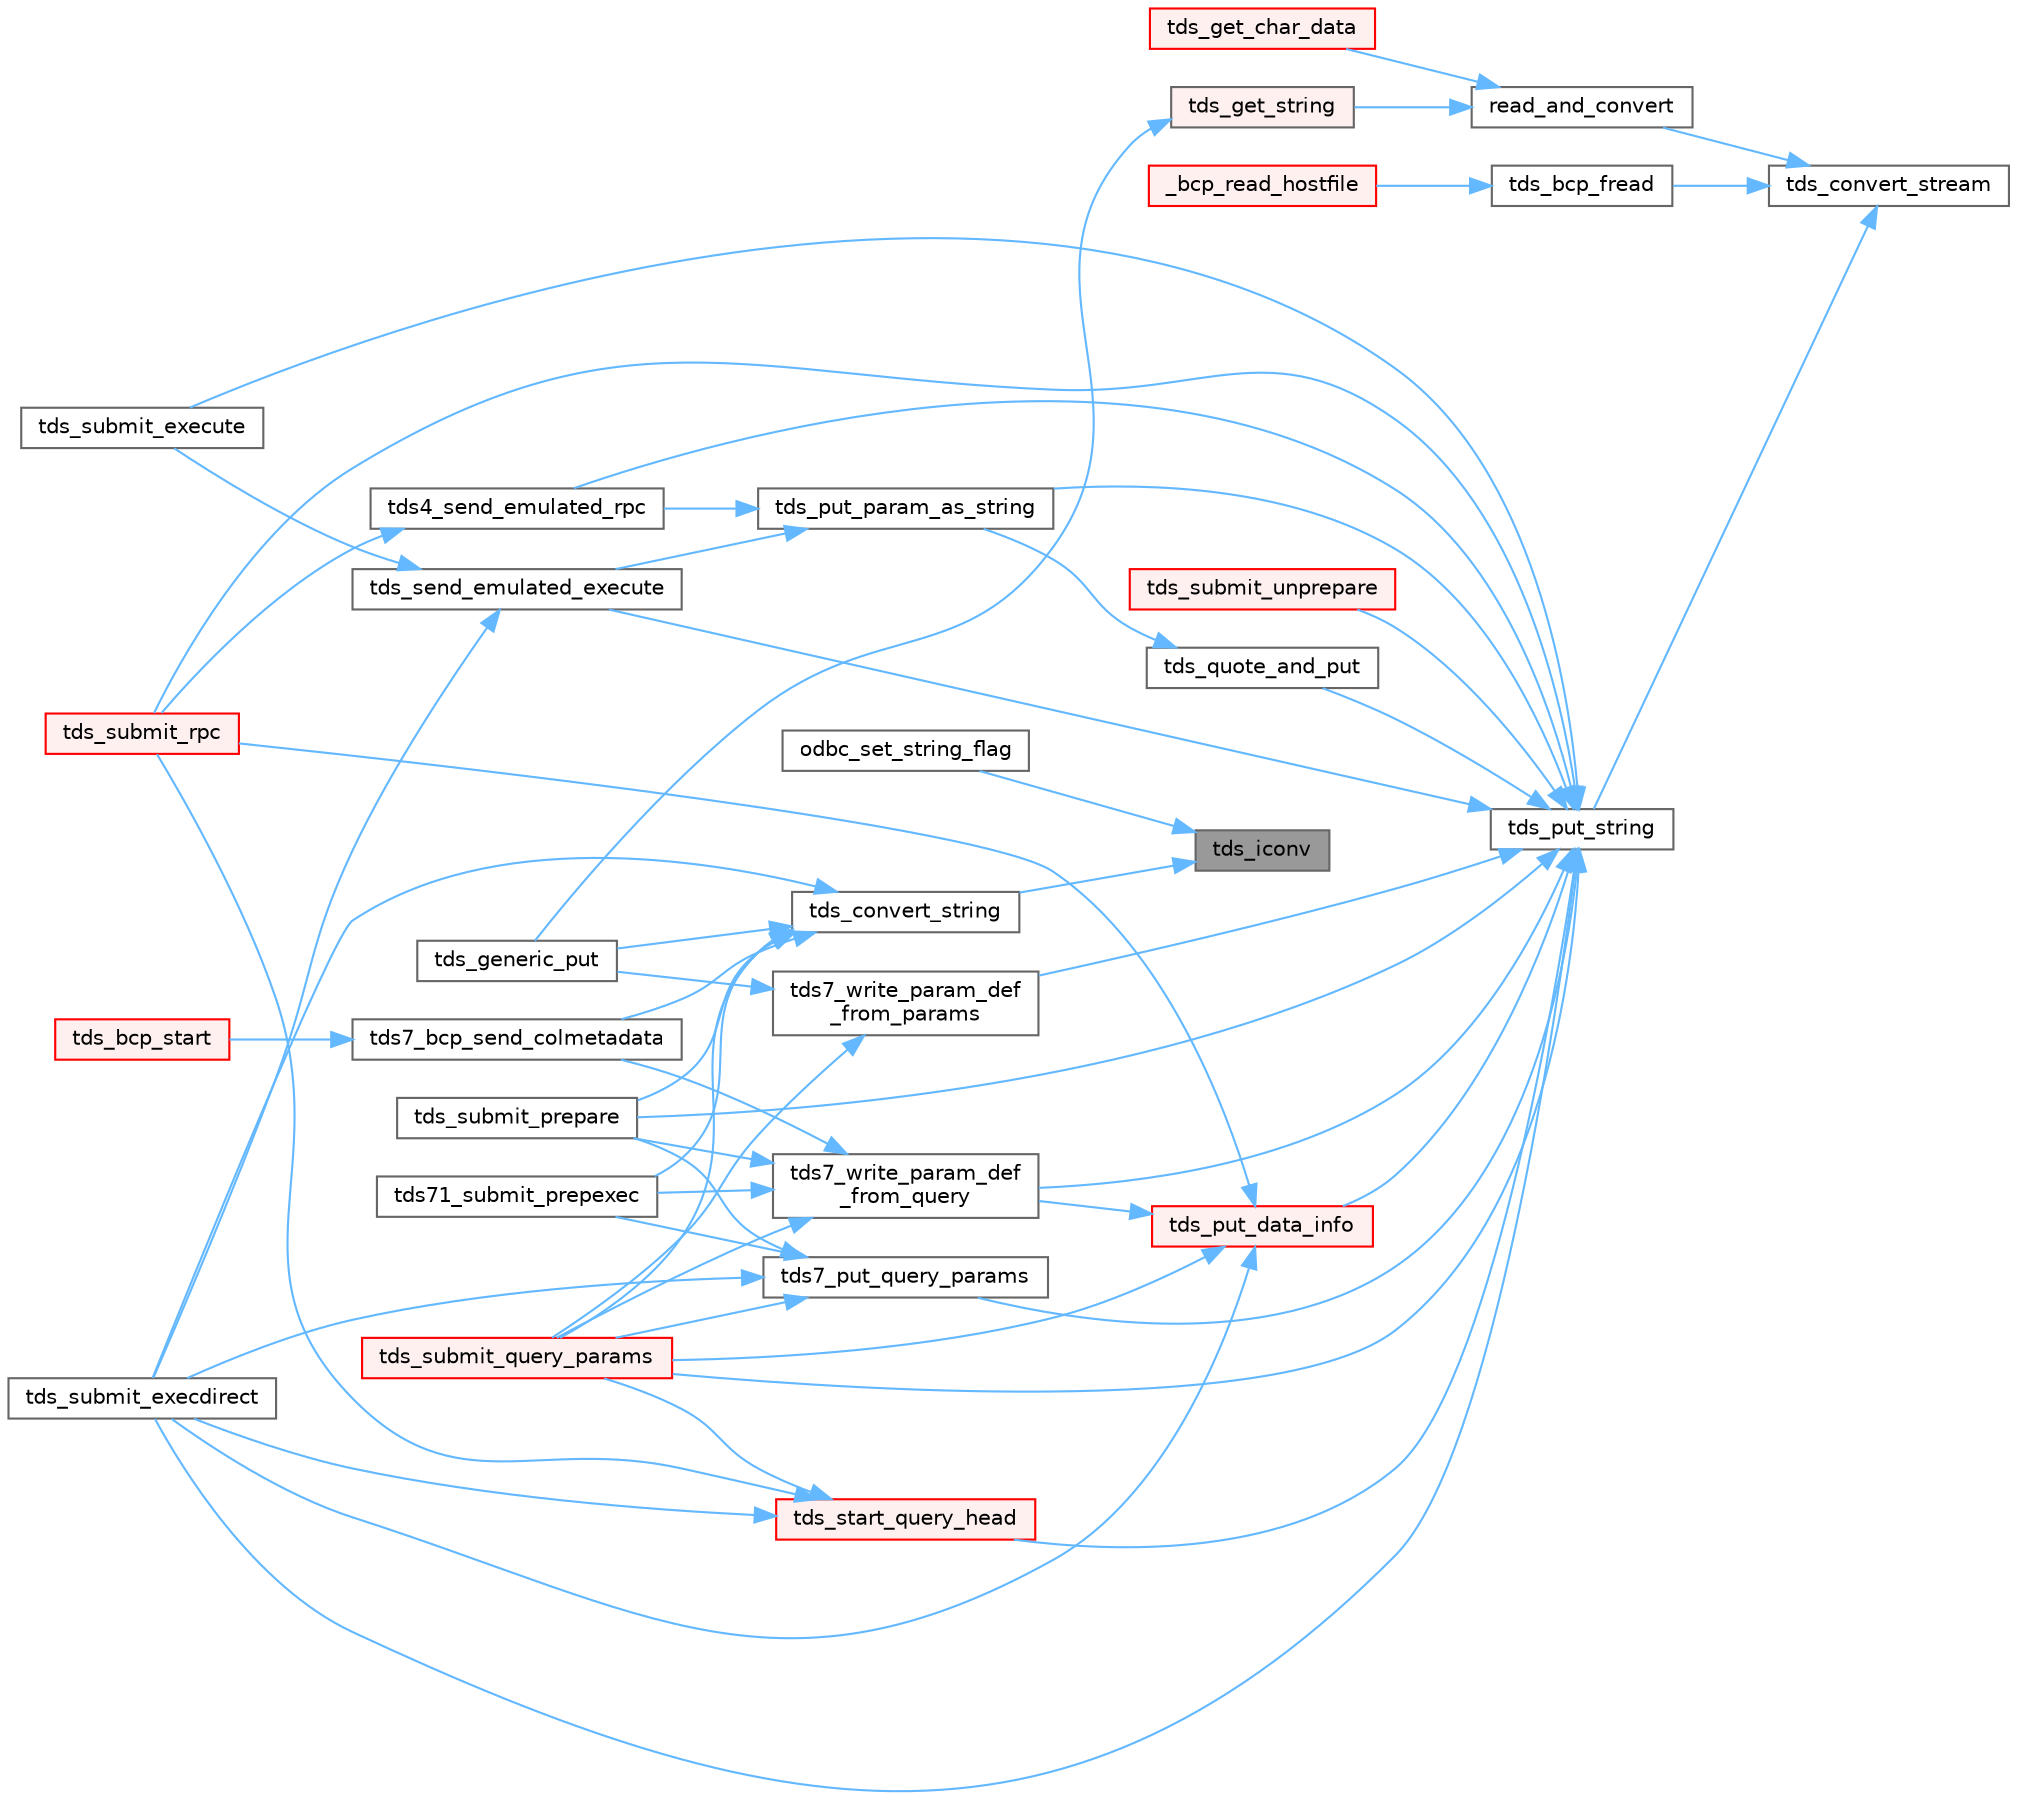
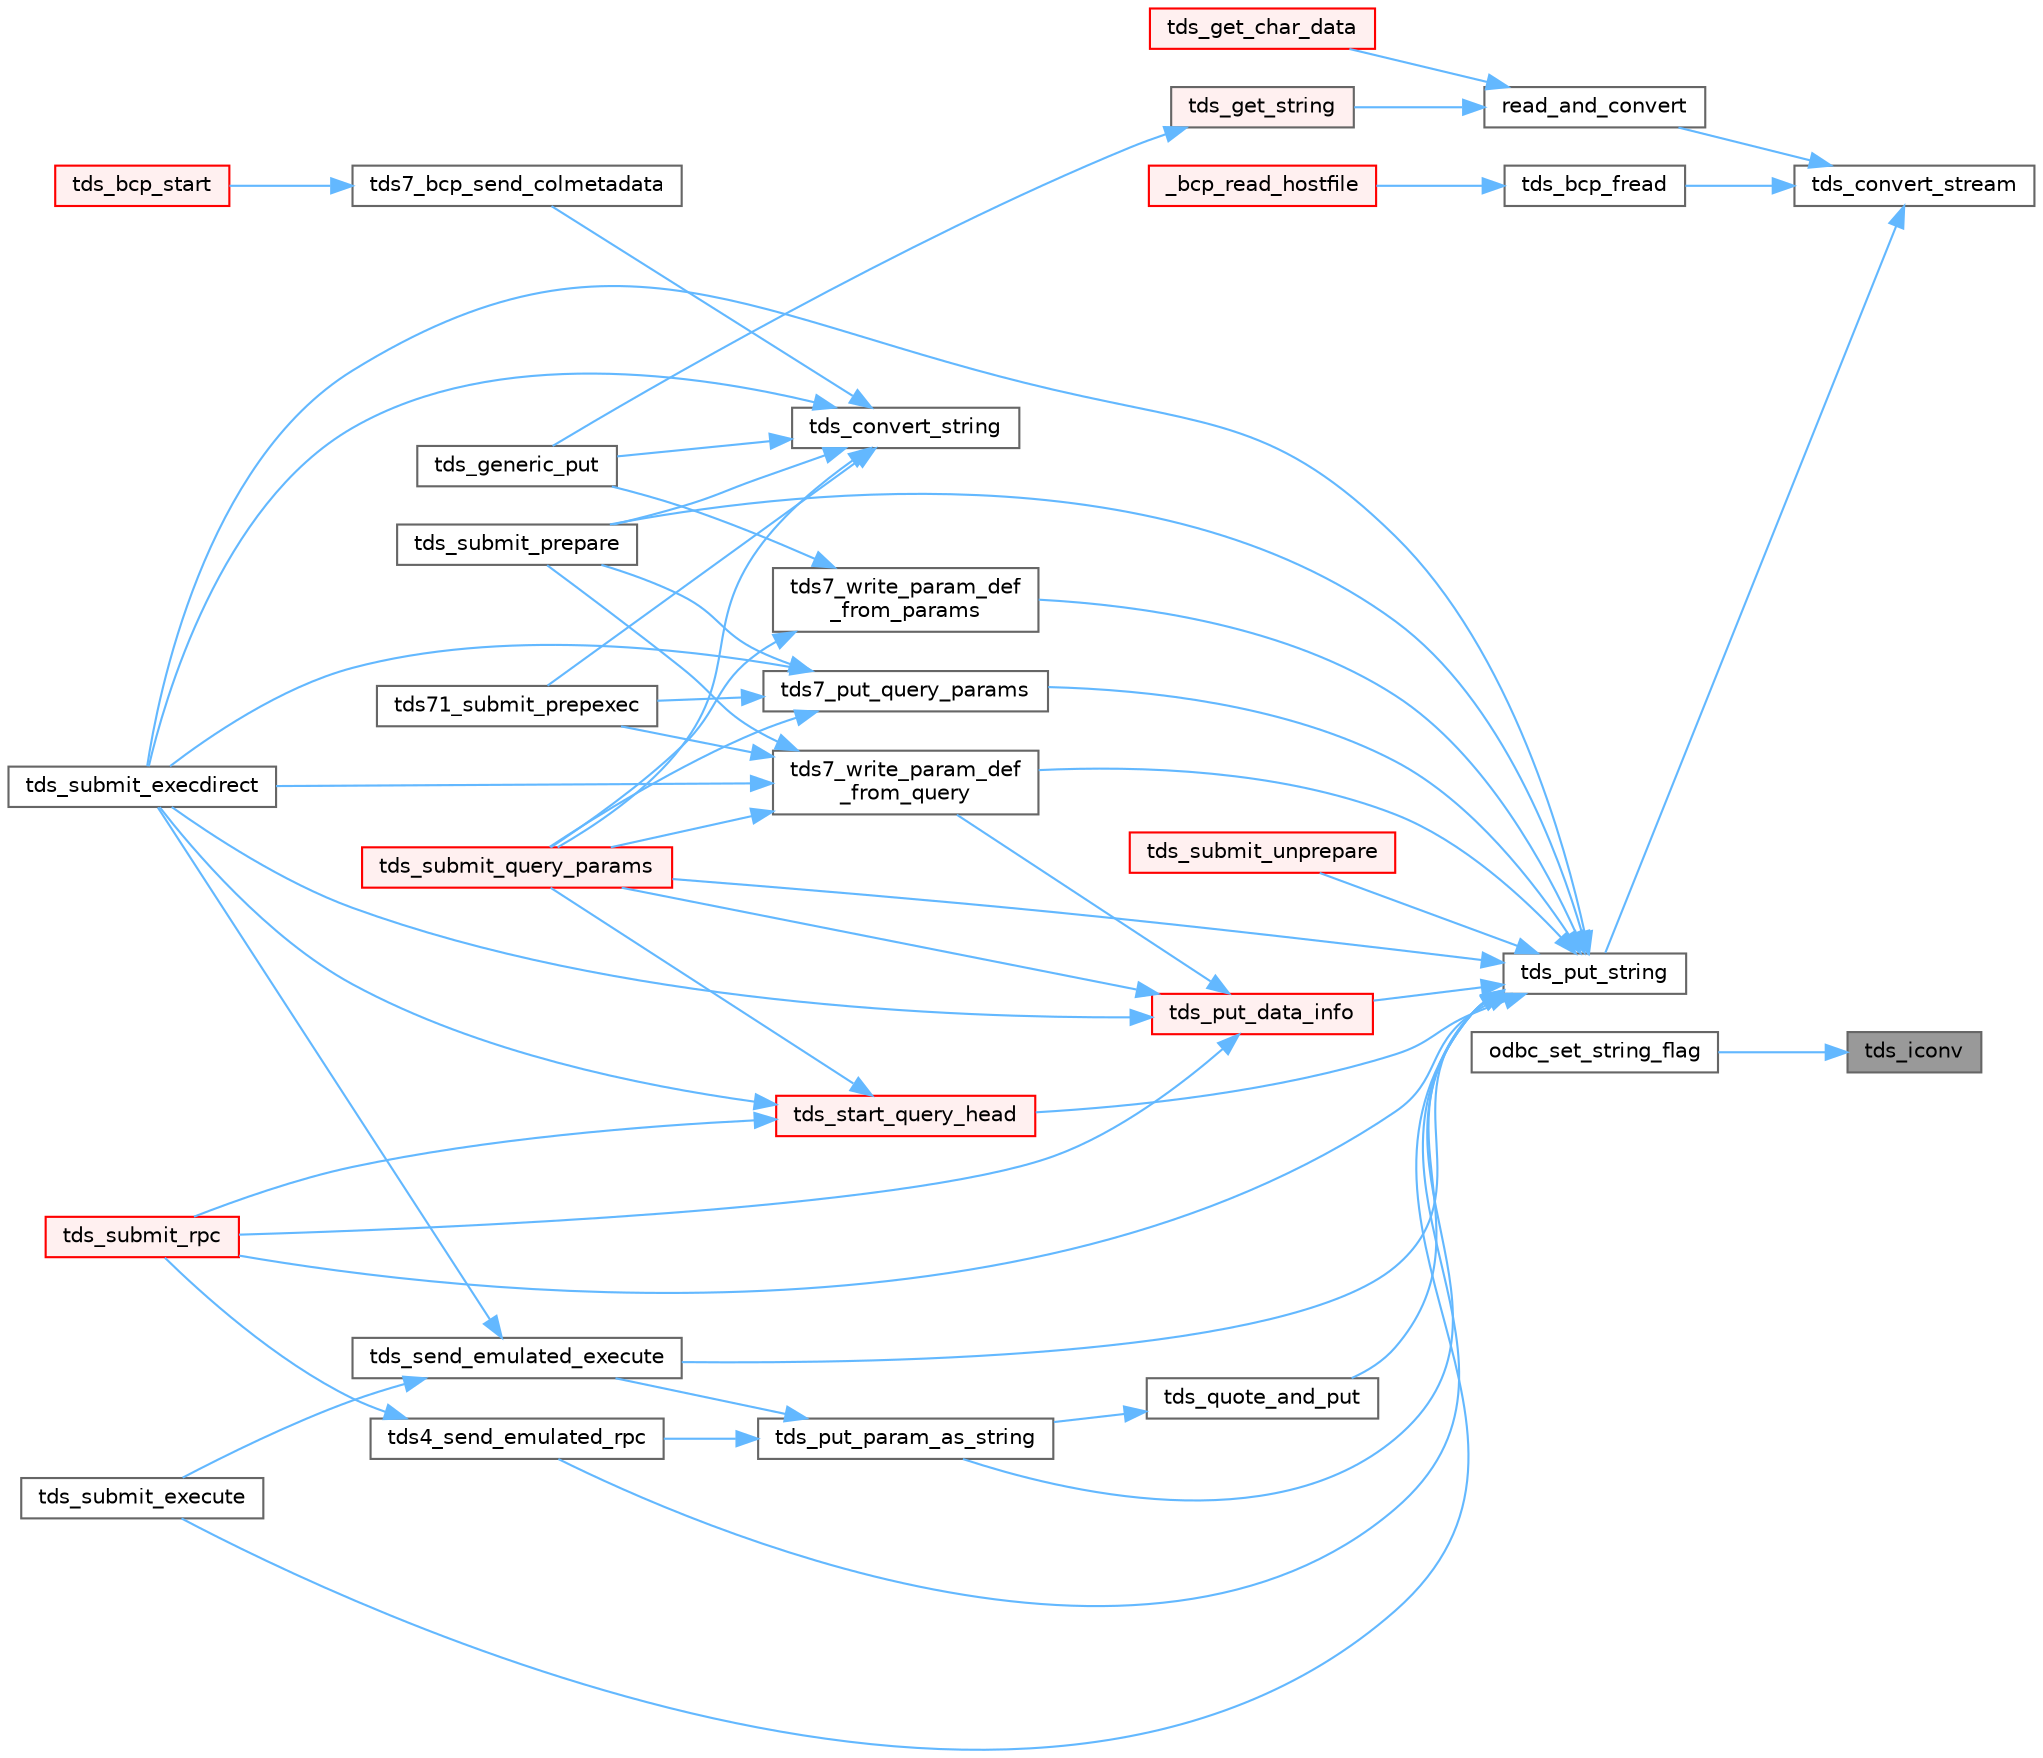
(1097, 879) -> none
(732, 1098) -> (513, 785)
